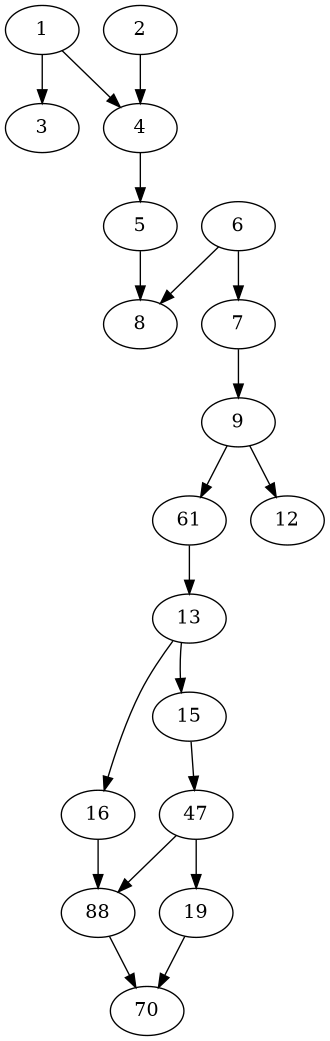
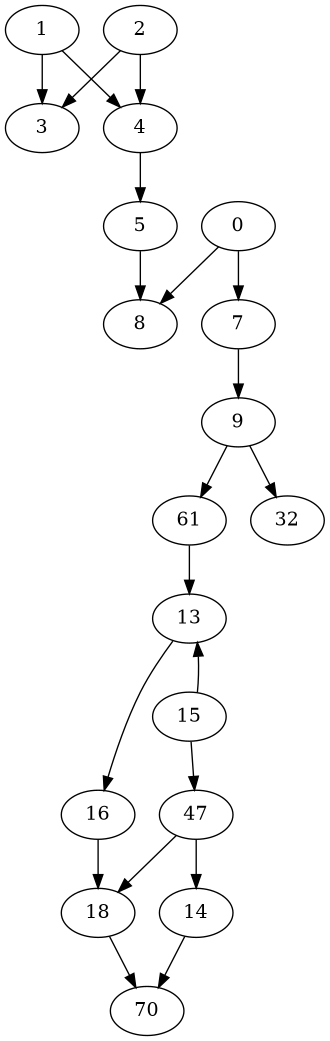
none -> (98, 73)
(238, 226) -> (238, 226)
(287, 520) -> (287, 520)
(180, 661) -> (198, 674)
(98, 913) -> (98, 913)
(196, 913) -> (196, 913)
